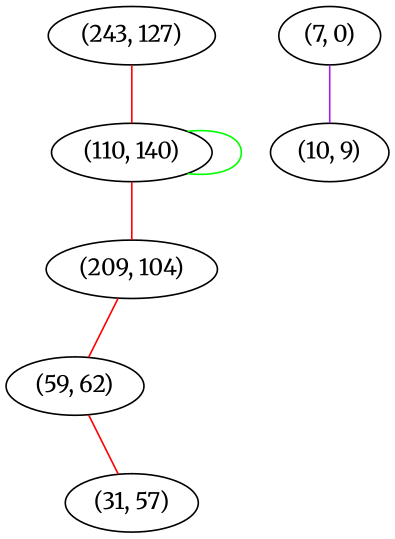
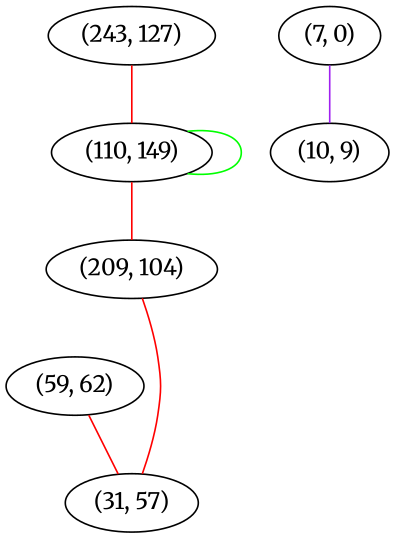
(132, 152) -> (132, 152)
(103, 328) -> (161, 386)
